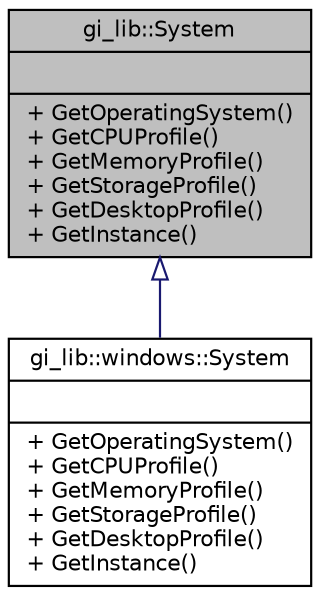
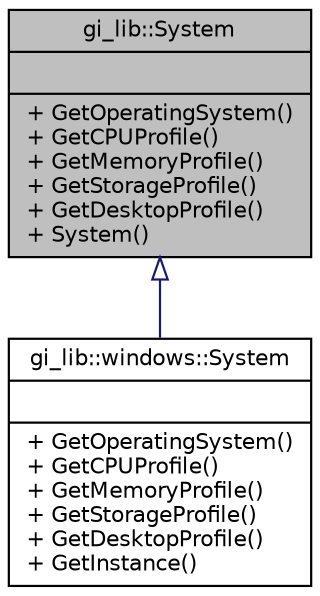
(113, 235) -> (88, 235)
